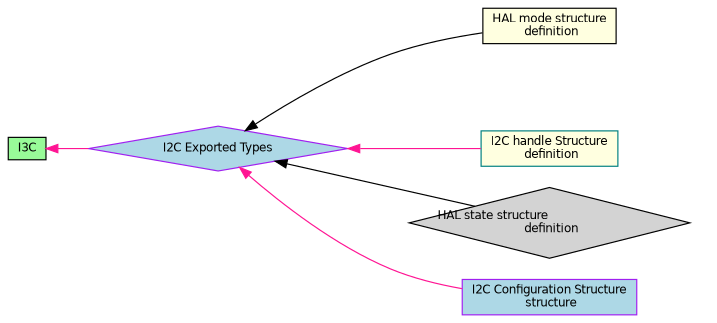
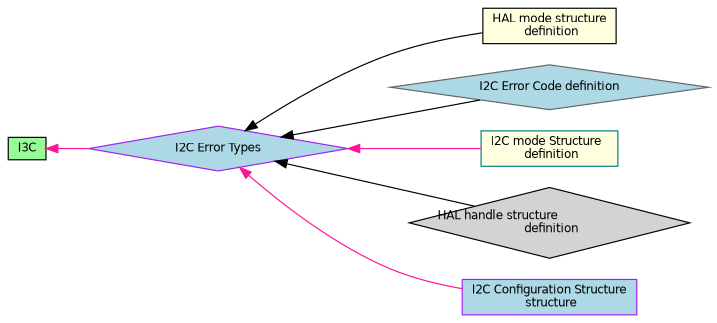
none -> (549, 87)
(218, 149) -> (218, 149)
(549, 149) -> (549, 149)
(549, 223) -> (549, 223)
